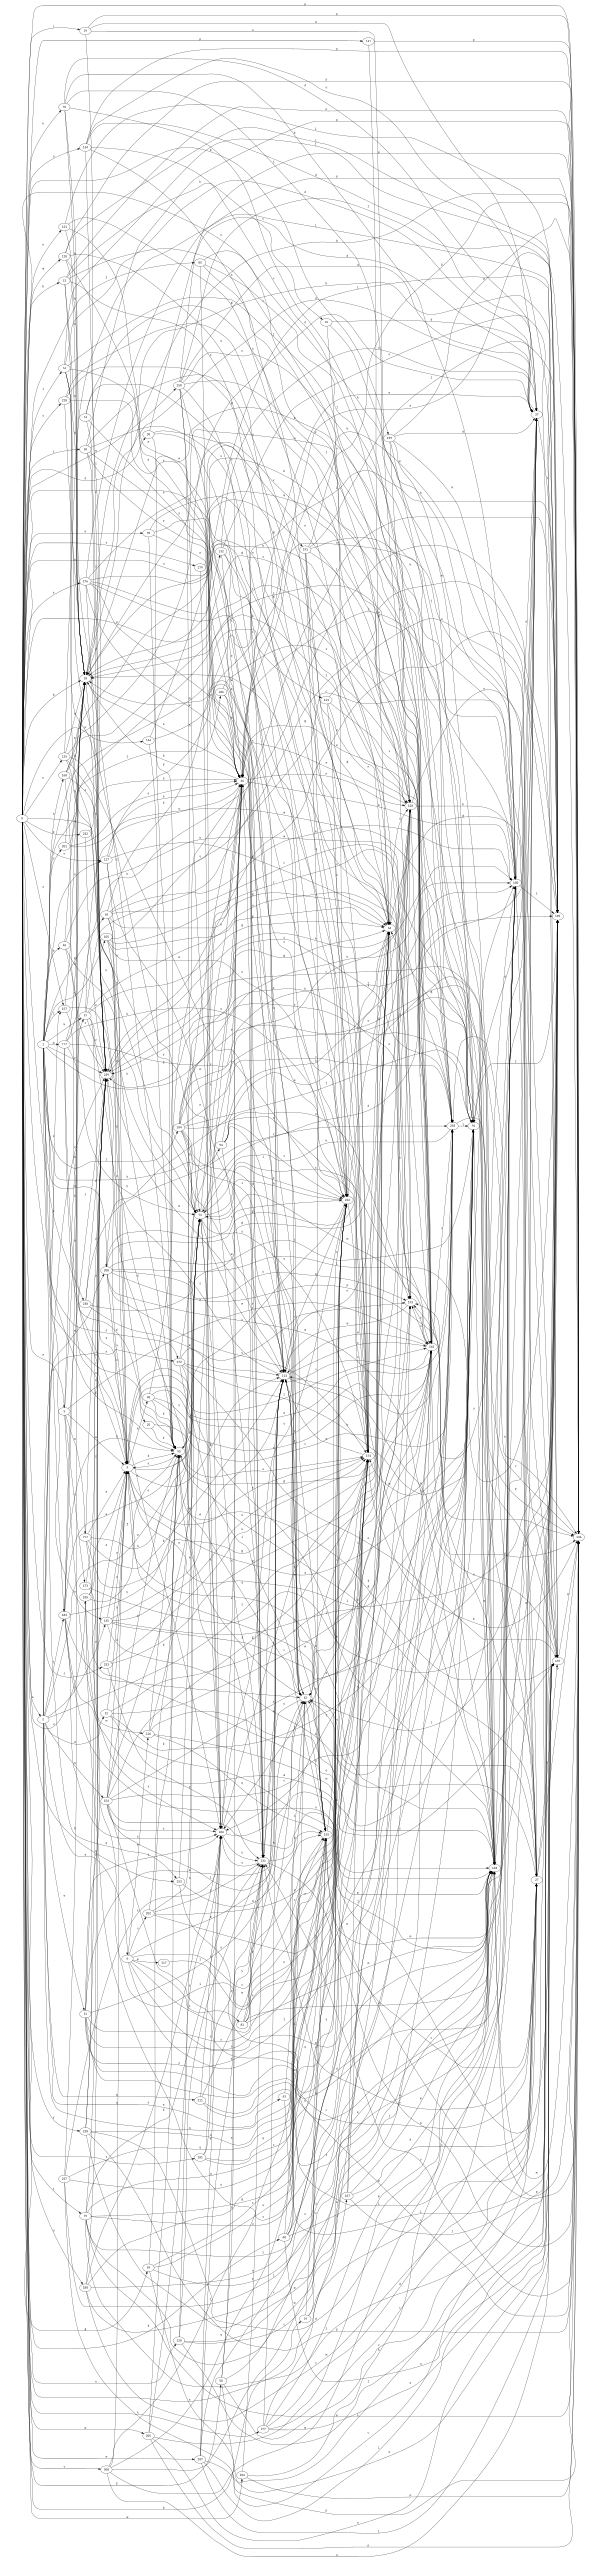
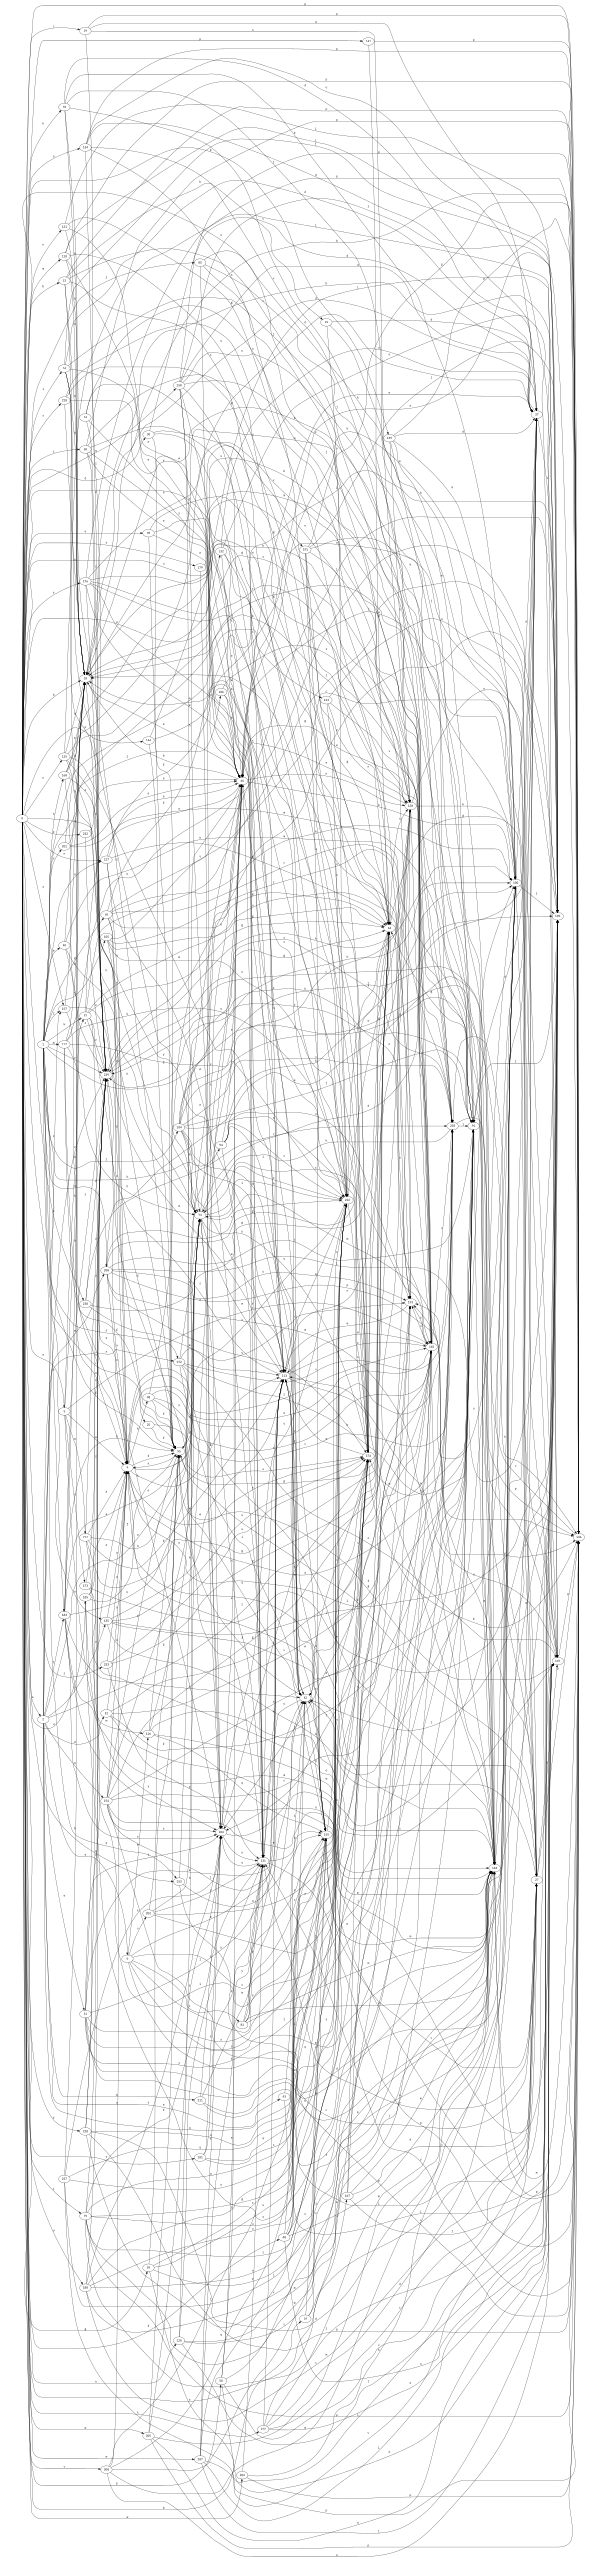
(164, 1963) -> none
none -> (332, 2037)
